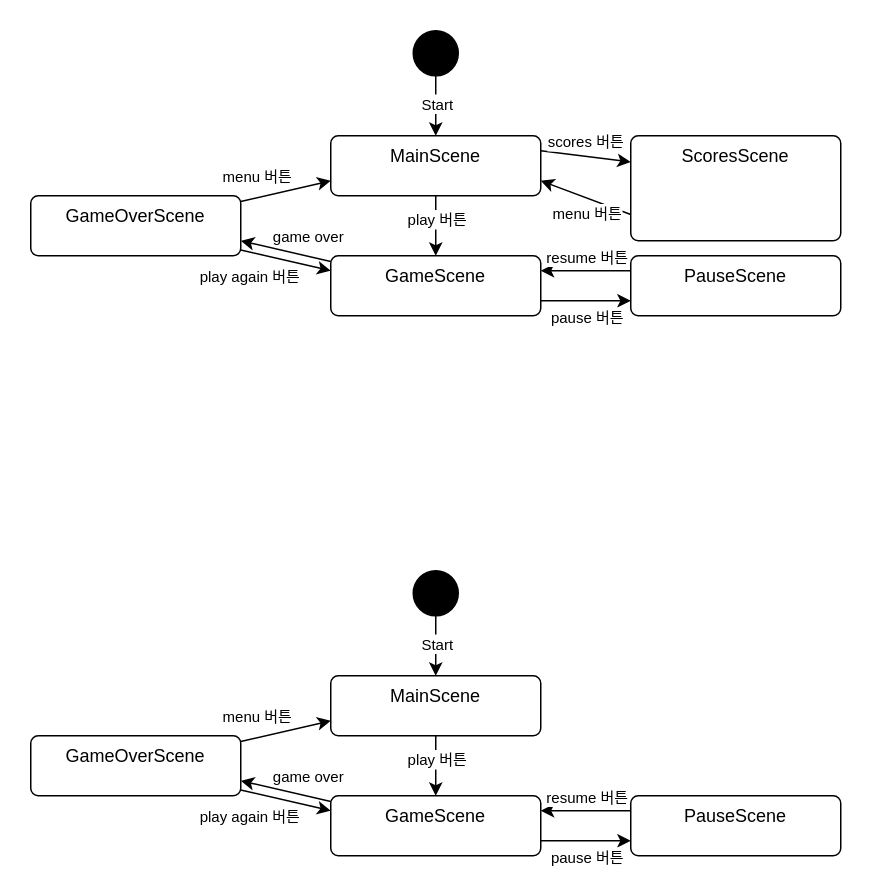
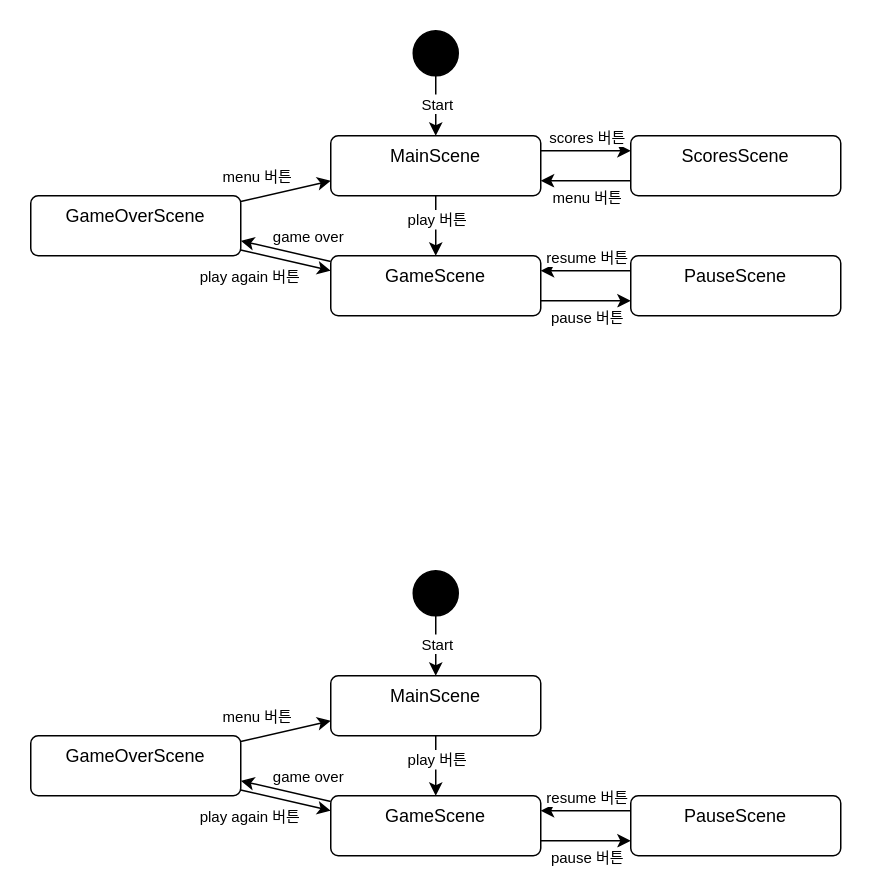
(736, 188) -> (736, 166)
